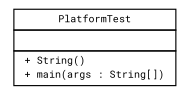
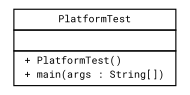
(56, 61) -> (73, 61)
